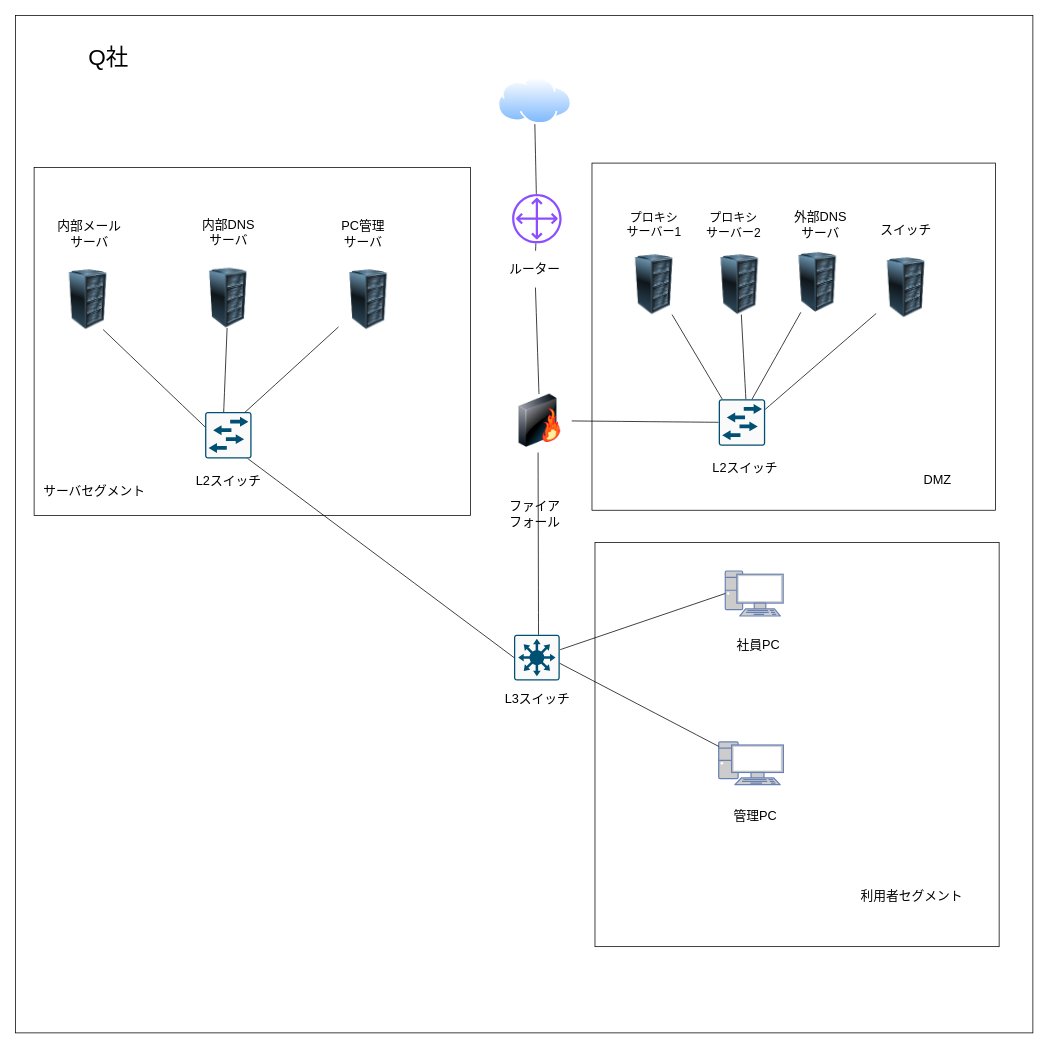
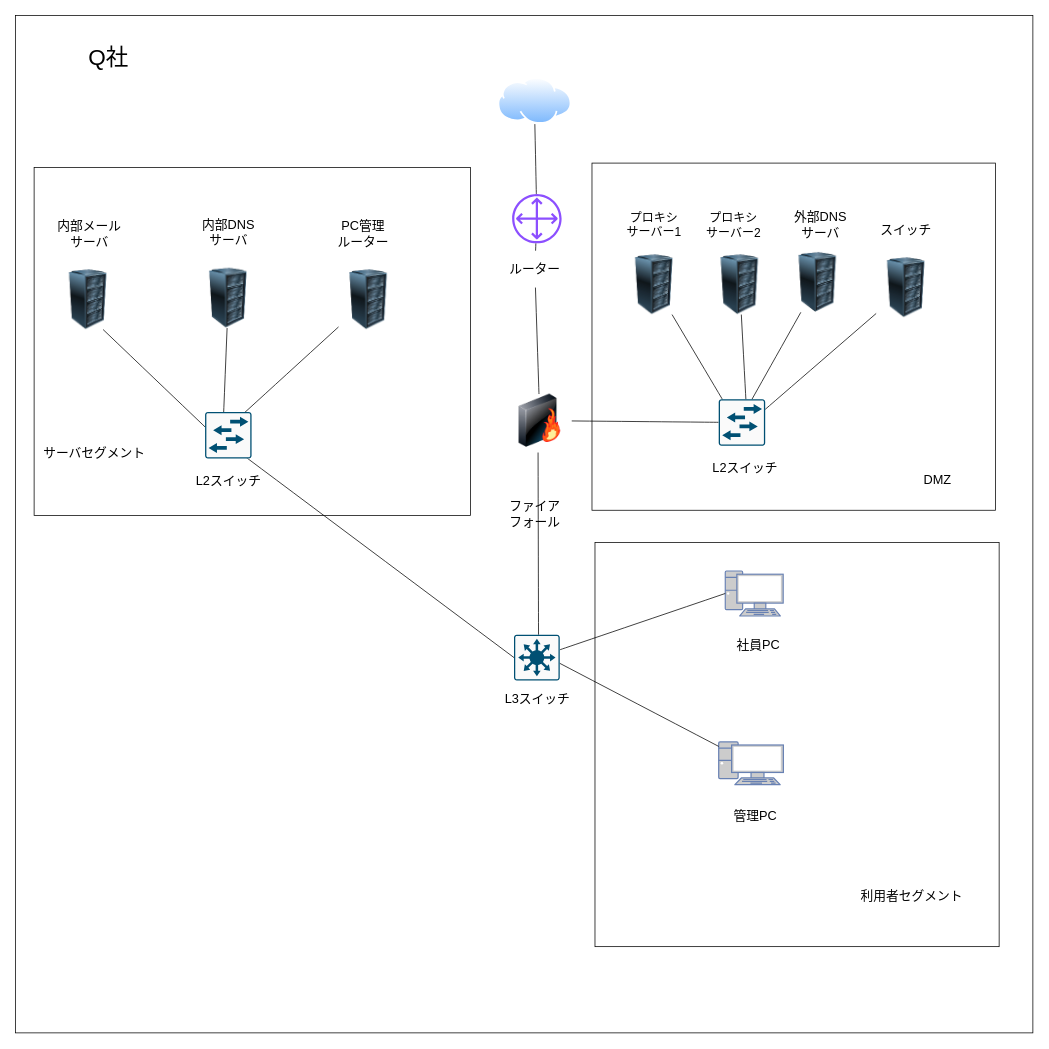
(363, 234) -> (363, 234)
(95, 492) -> (95, 454)
